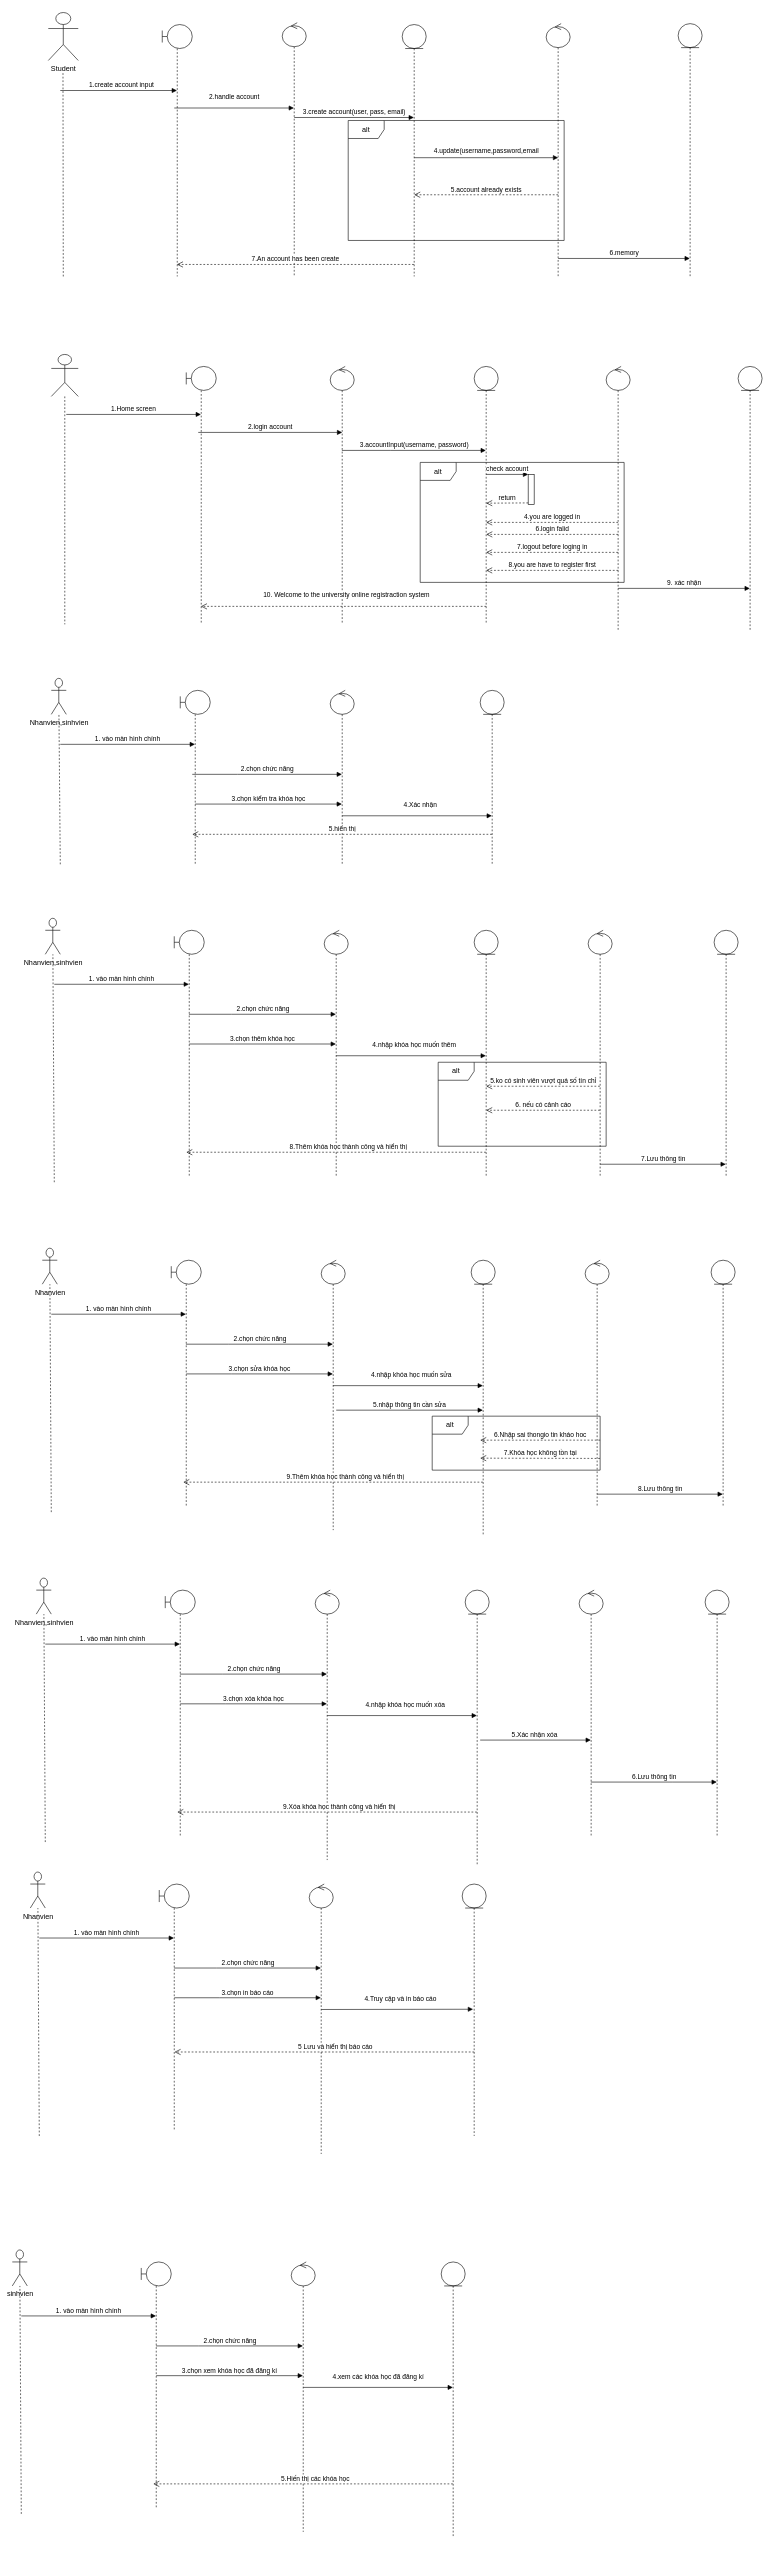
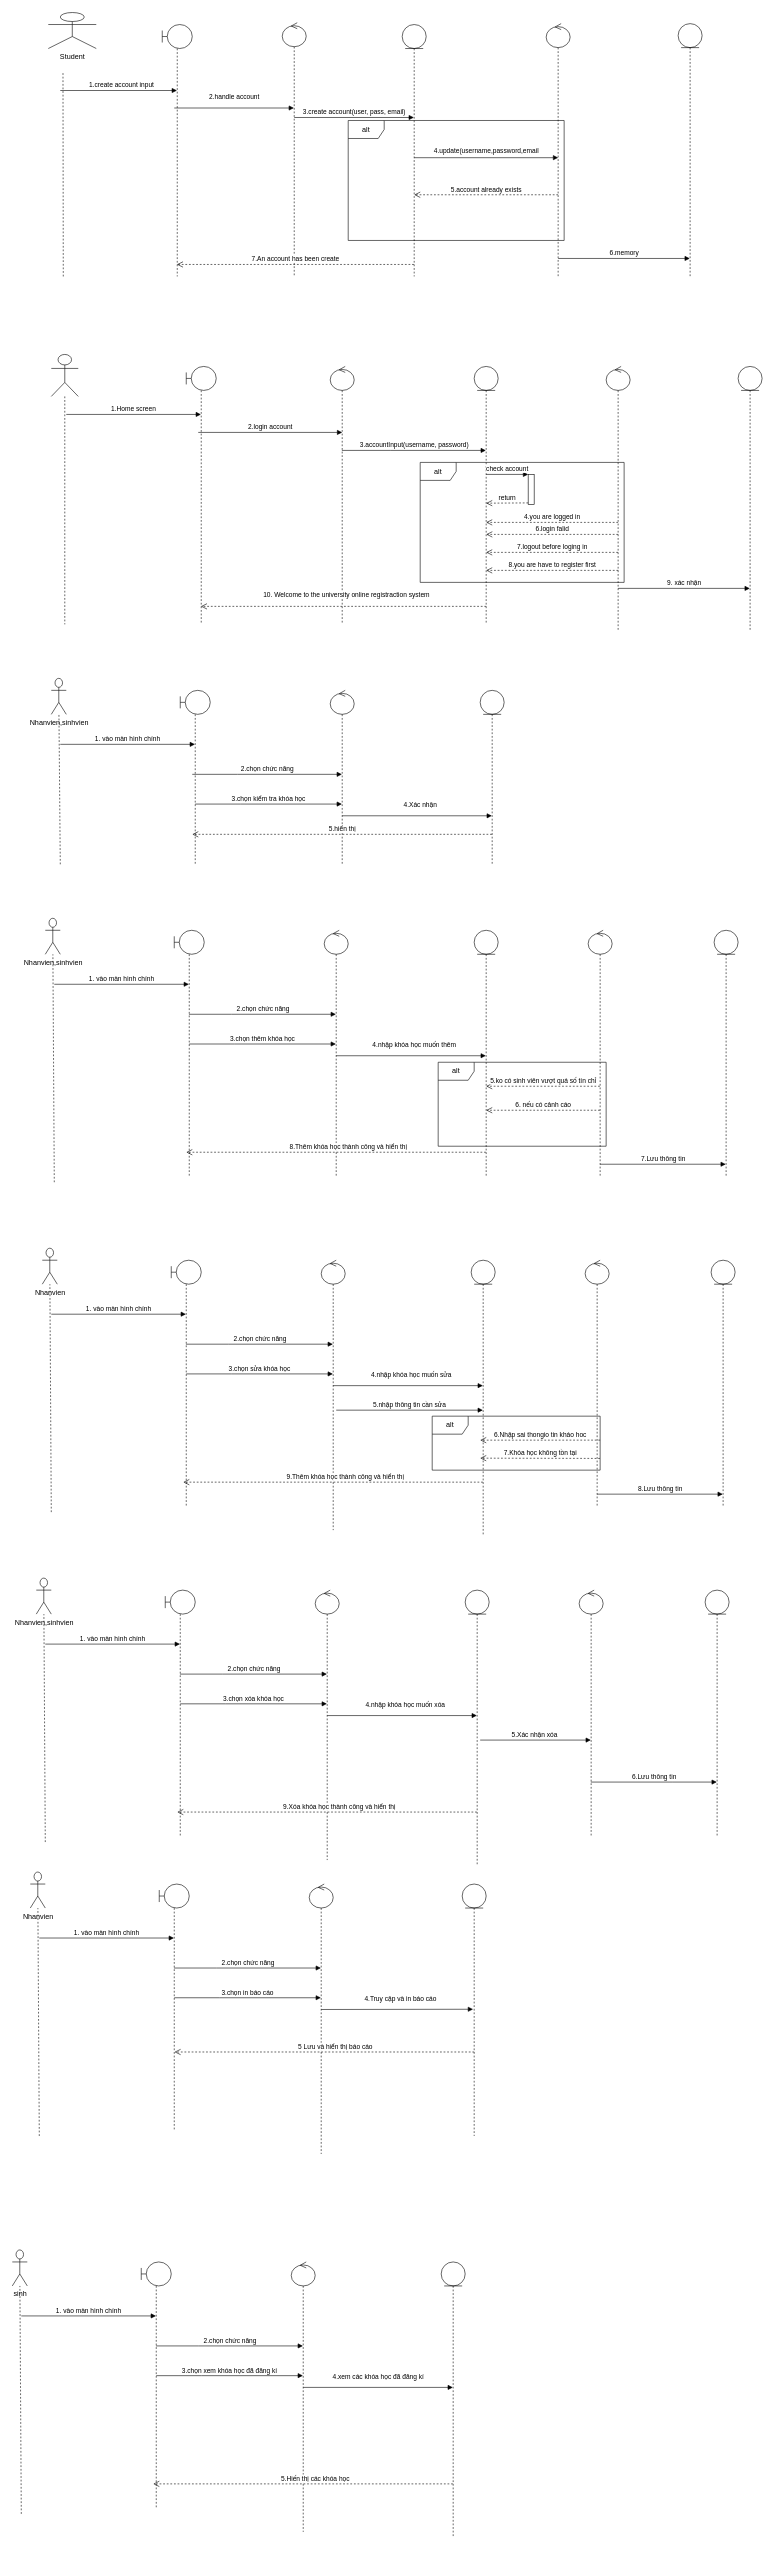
(63, 36) -> (72, 30)
(20, 2295) -> (20, 2295)
